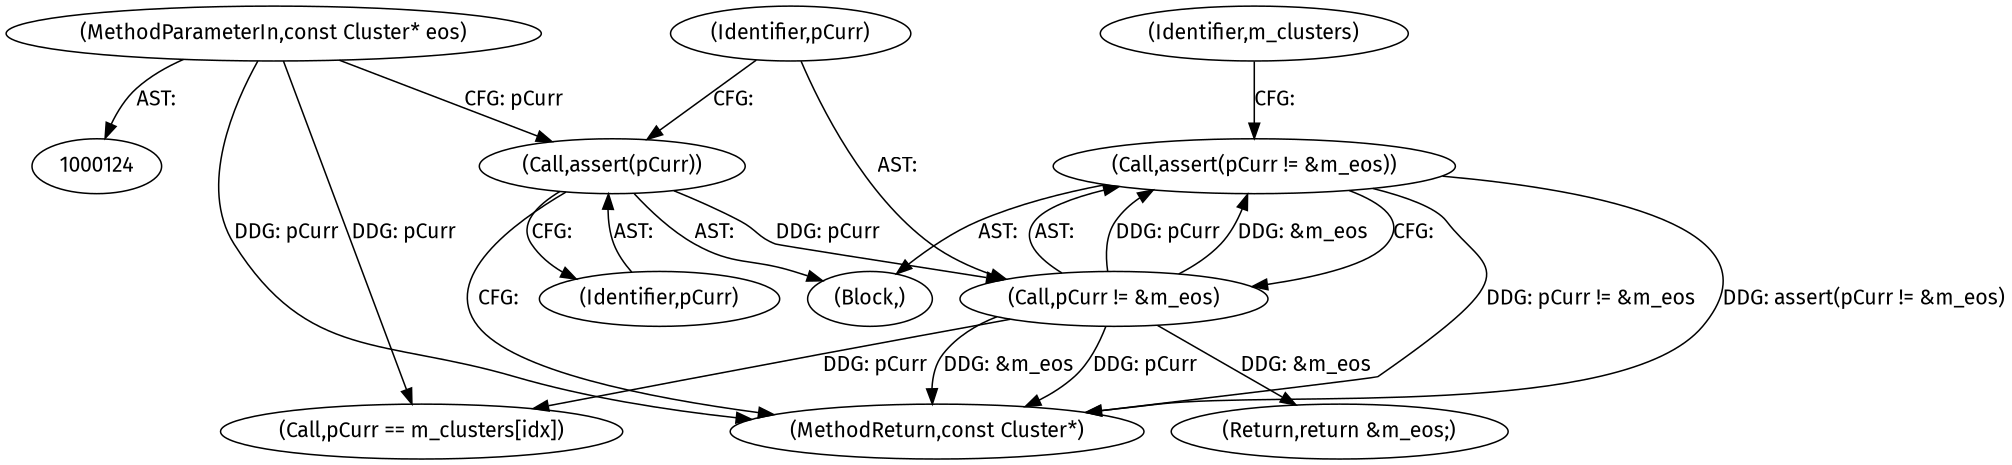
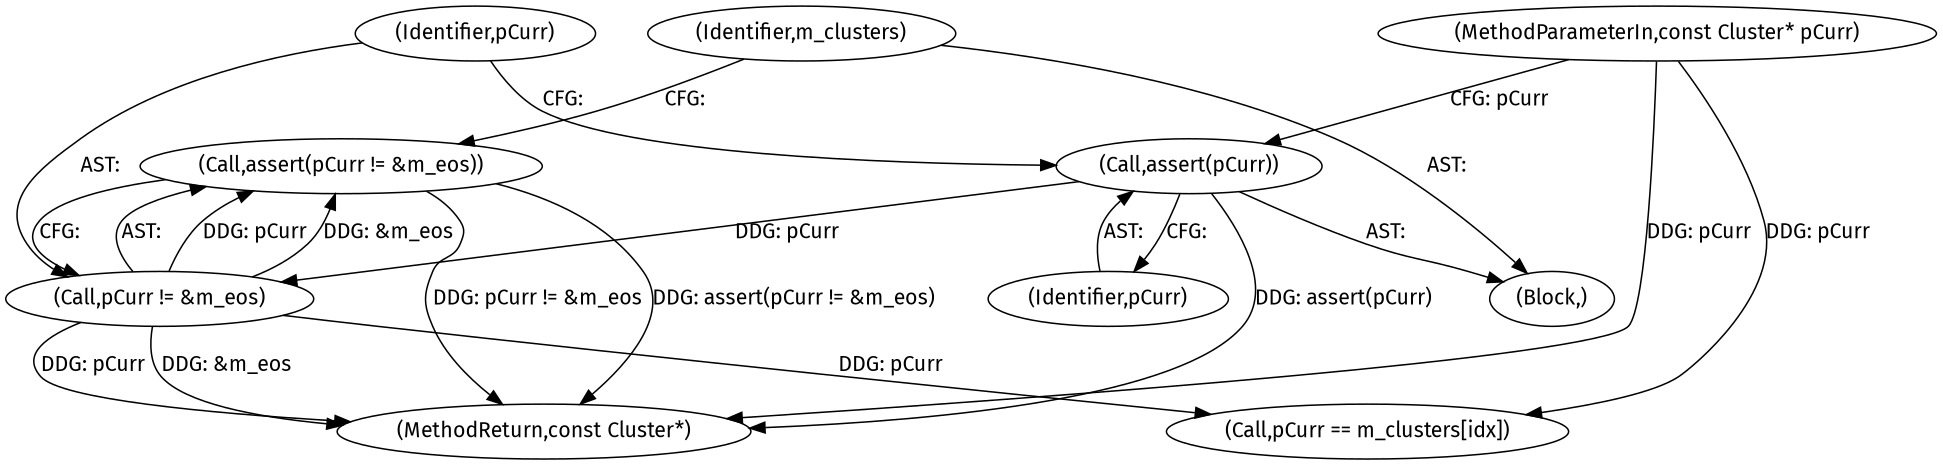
(274, 34) -> (1657, 34)
(97, 166) -> none
(1001, 212) -> (1248, 106)
(502, 299) -> (1344, 299)
(1340, 432) -> none
